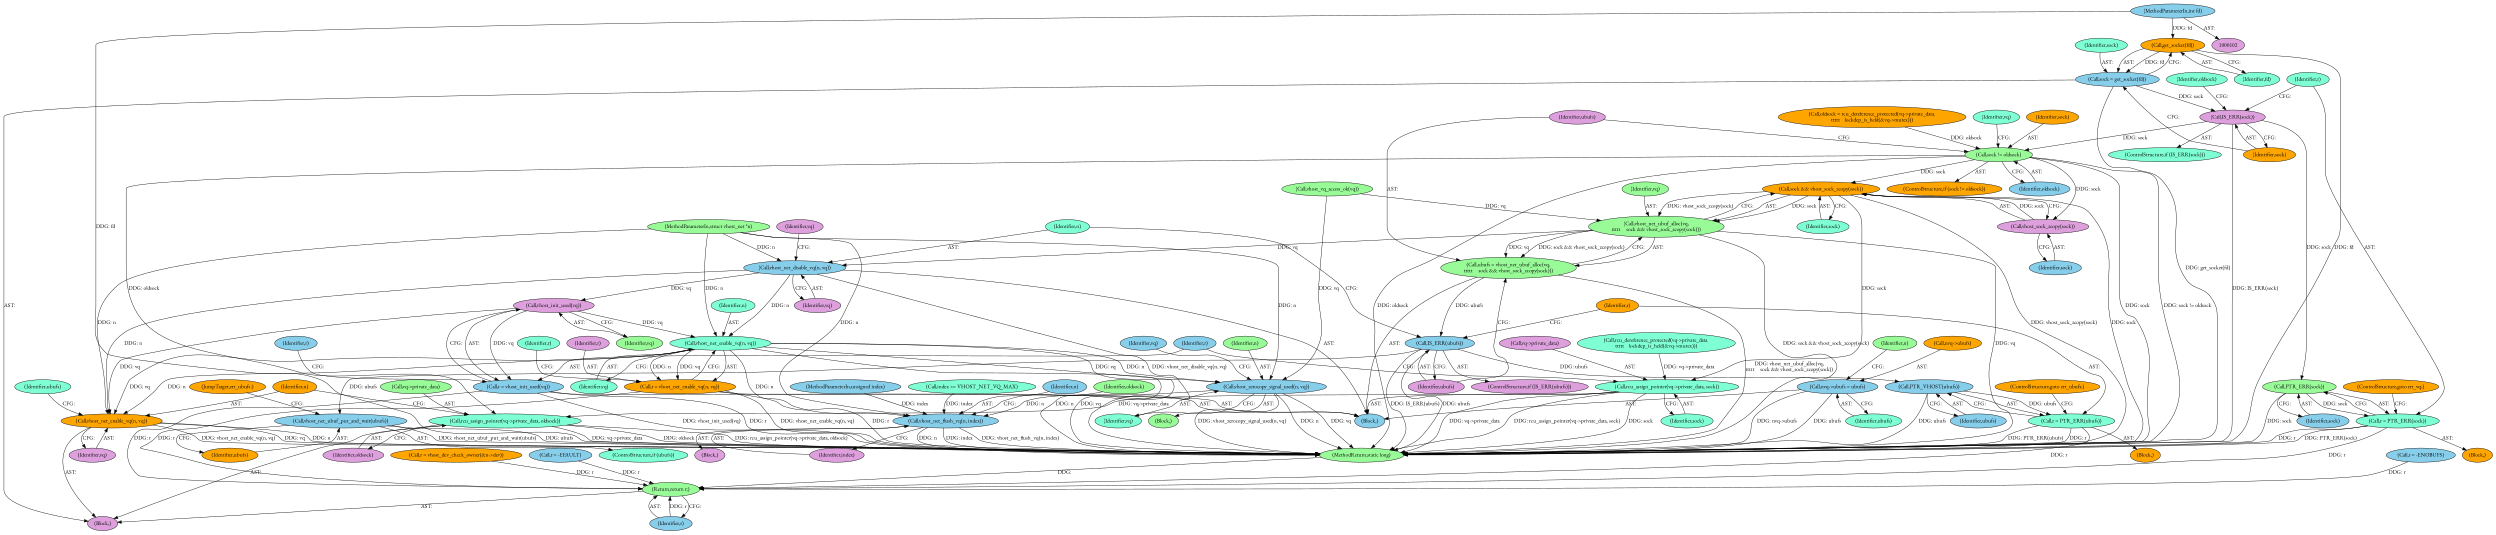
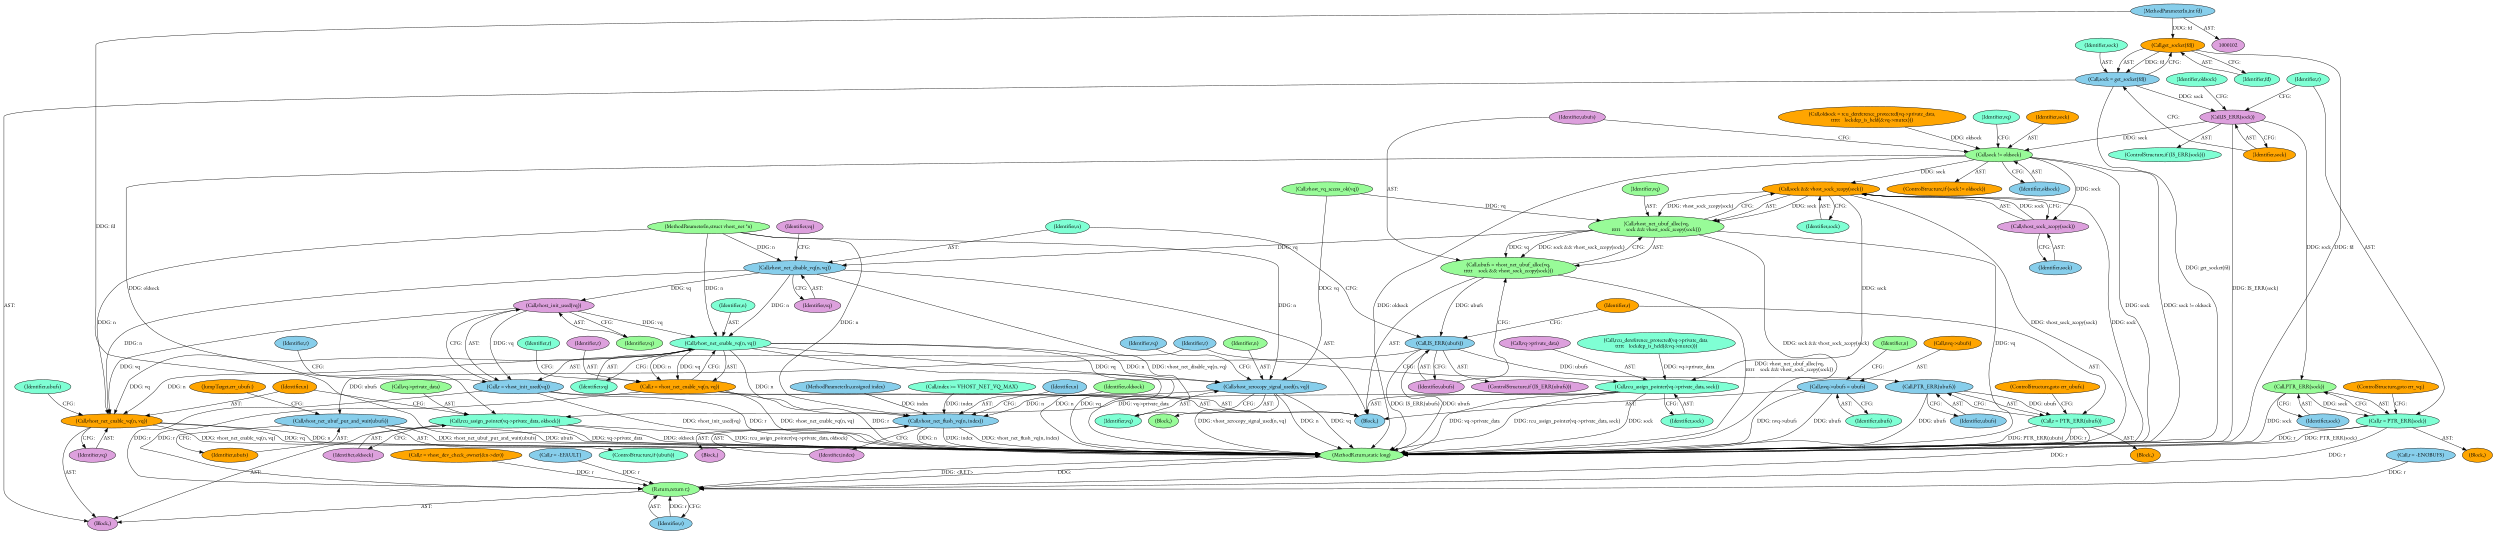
(1929, 387) -> (1929, 387)
none -> (1007, 466)
